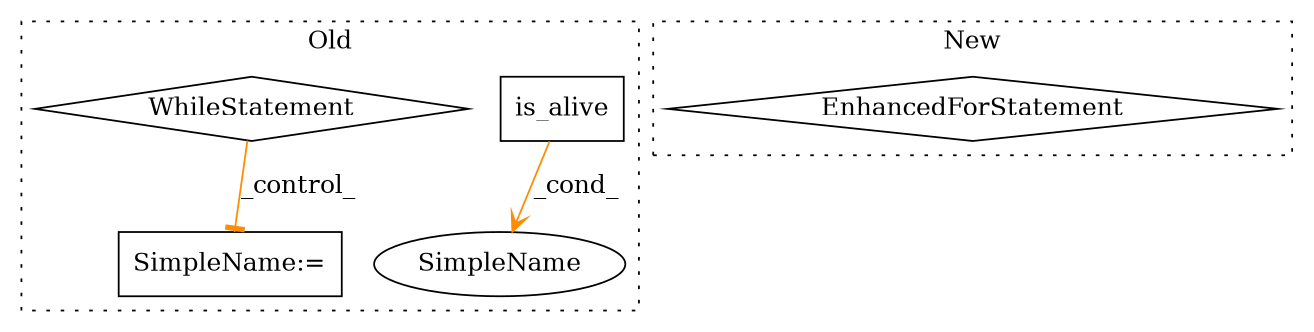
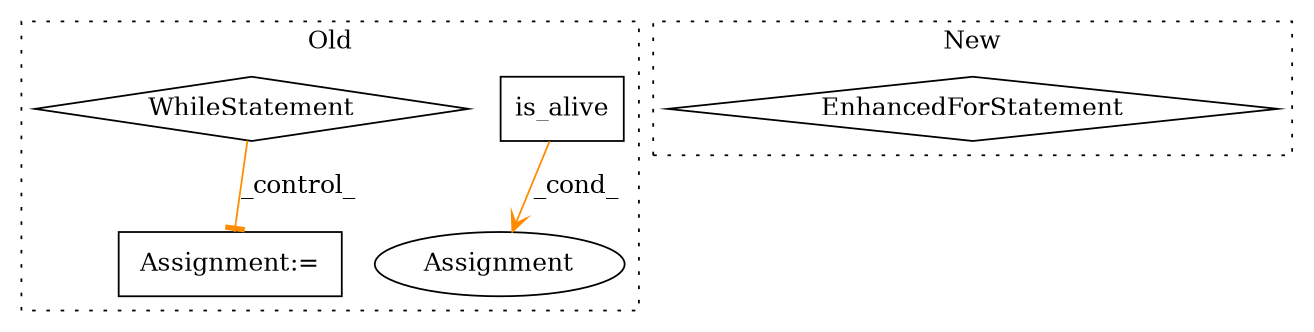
(230, 264) -> (230, 264)
(500, 264) -> (500, 264)
